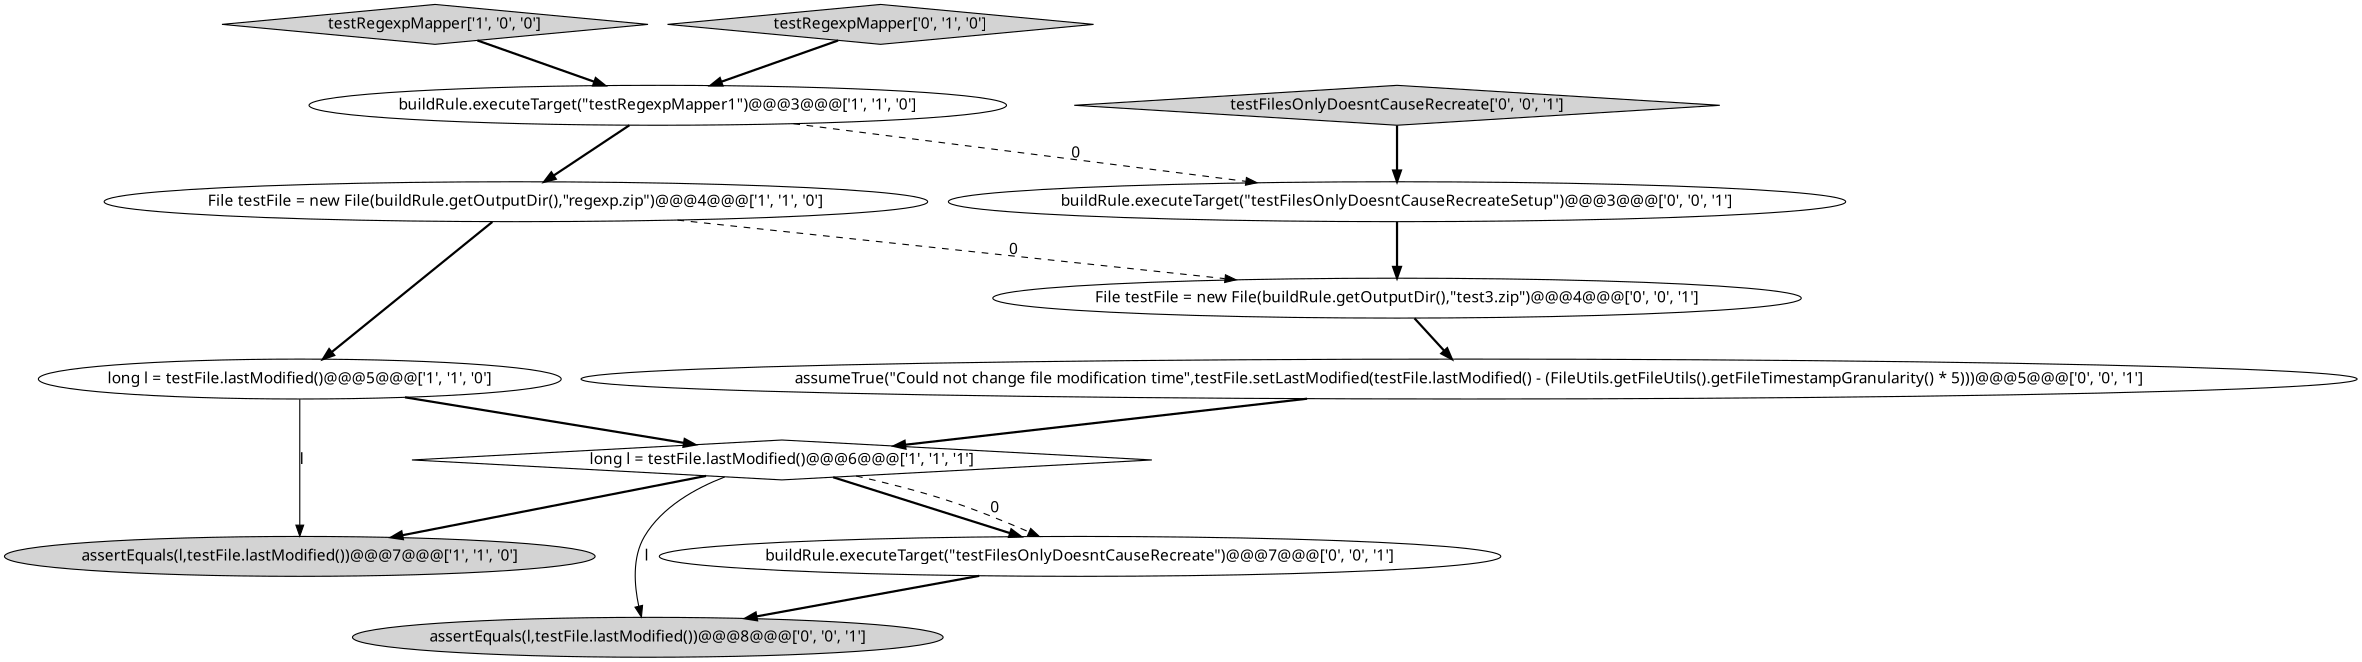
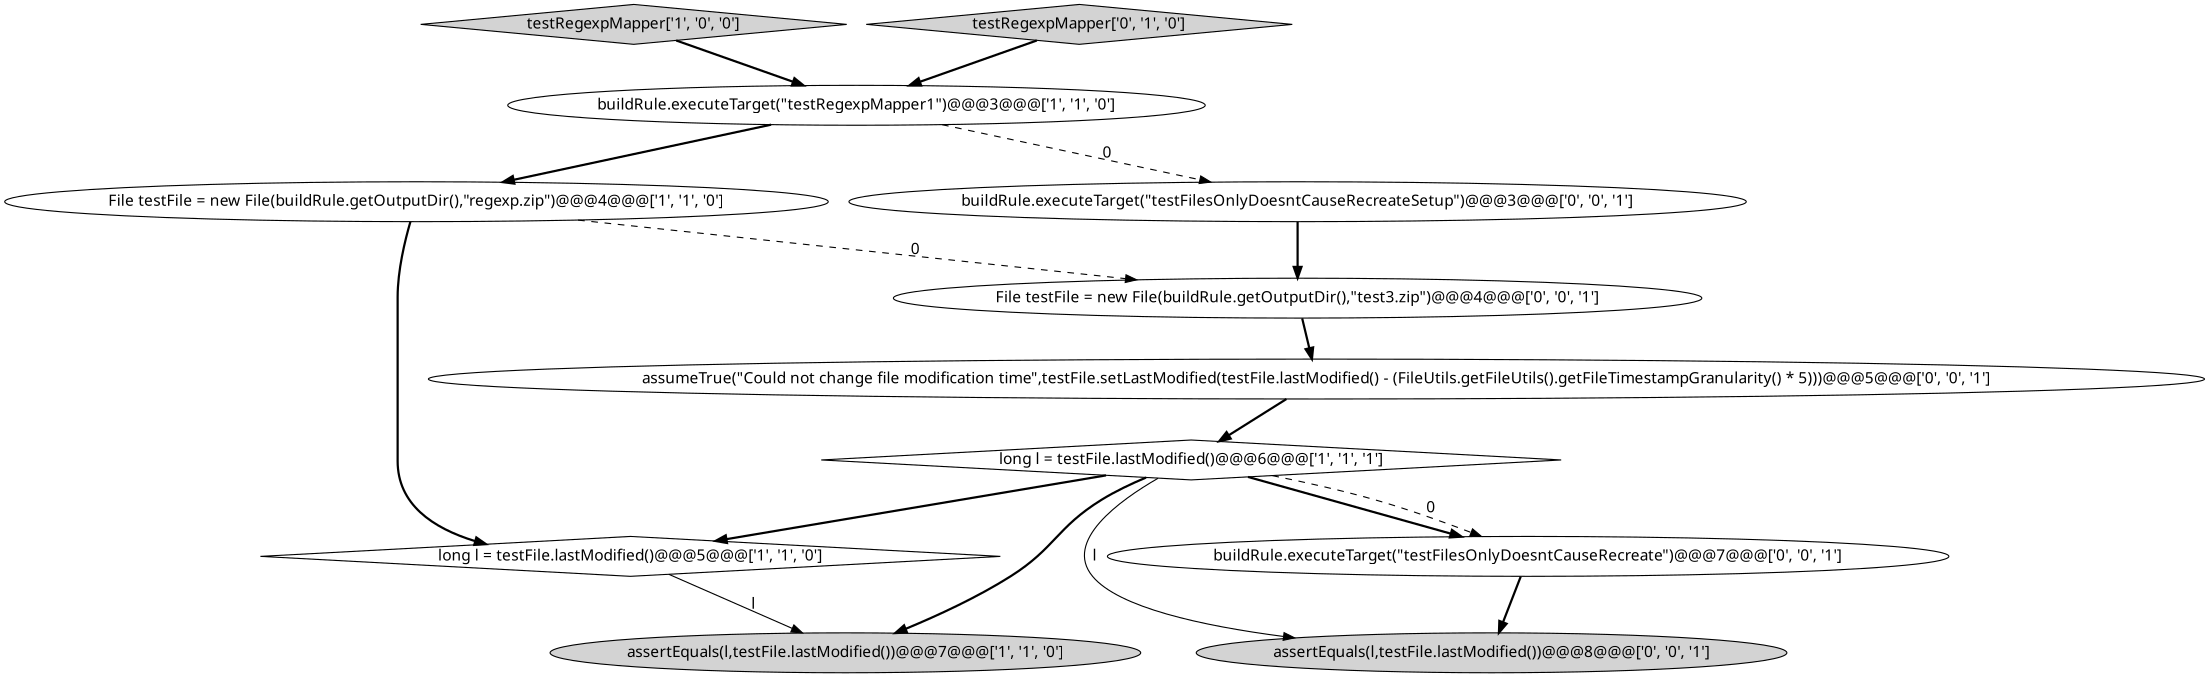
(1397, 105) -> none
(300, 379) -> (630, 556)
(544, 420) -> (916, 507)
